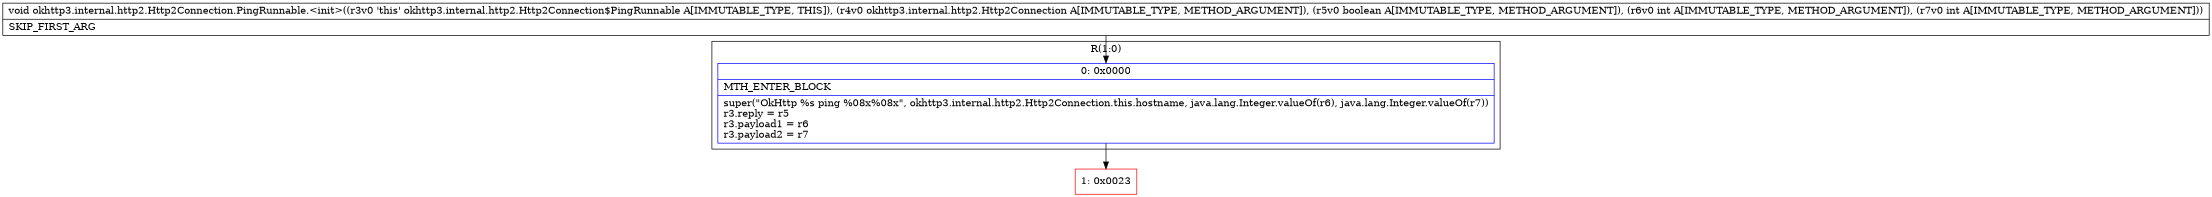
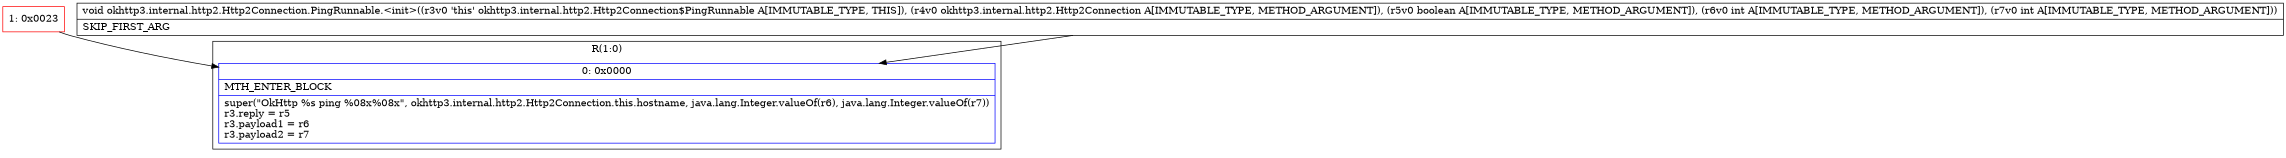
(1106, 153) -> (135, 51)
